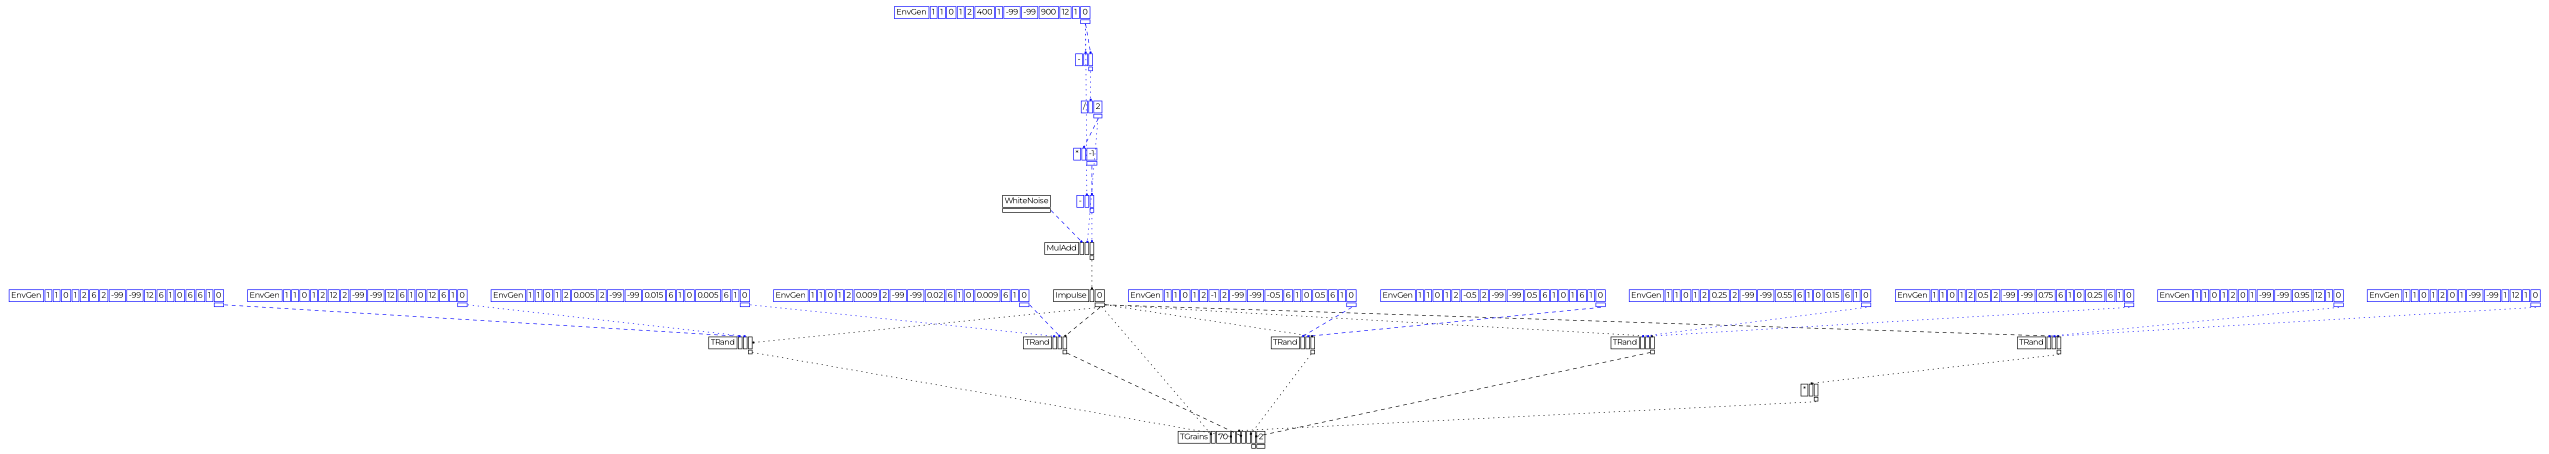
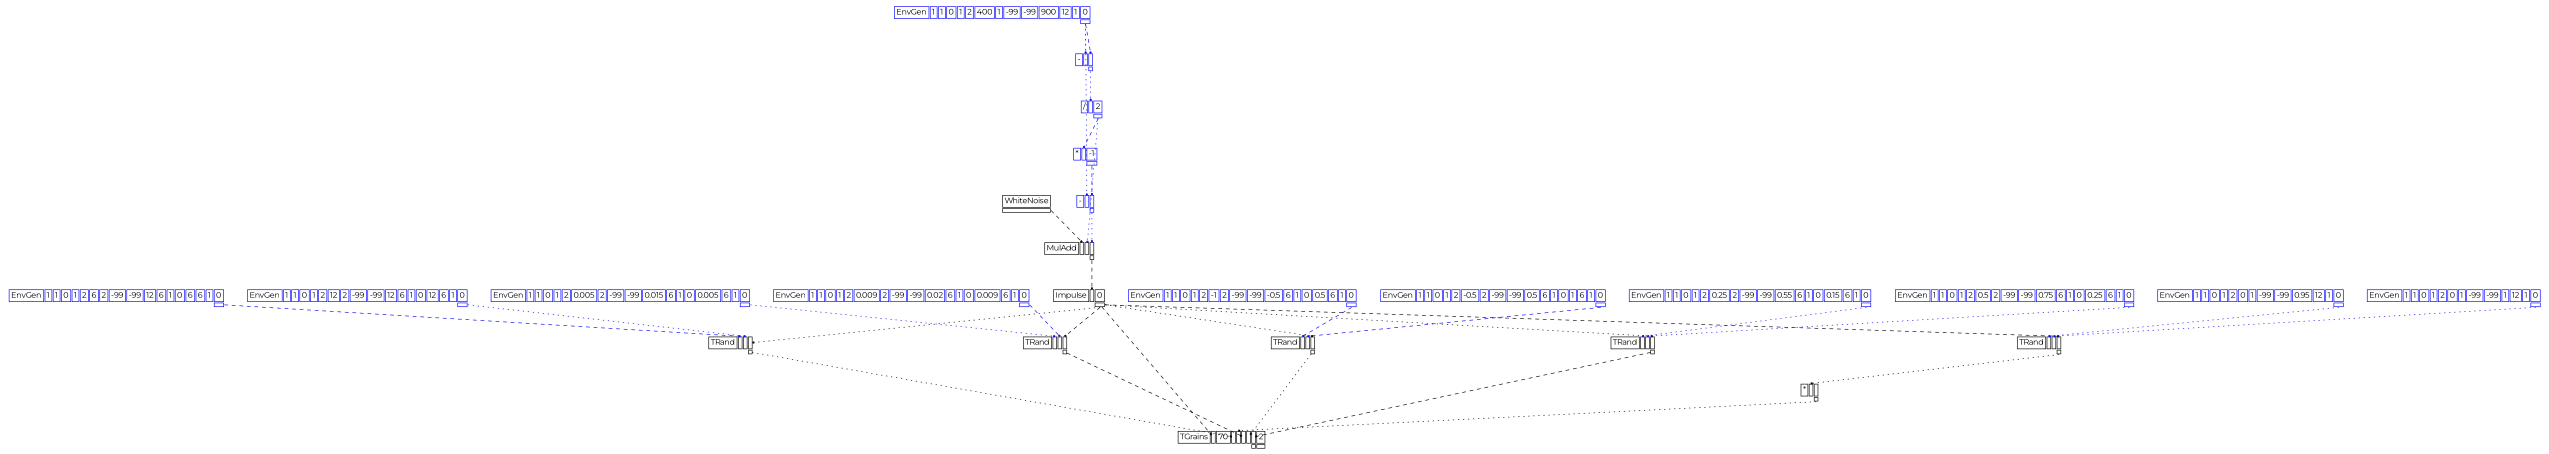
(1066, 226) -> (1066, 226)
(1092, 274) -> (1092, 274)
(1156, 370) -> (1156, 370)
